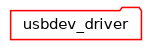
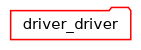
(76, 25) -> (71, 25)
